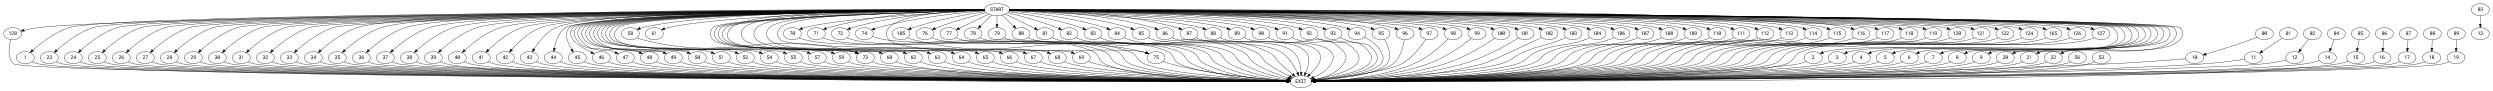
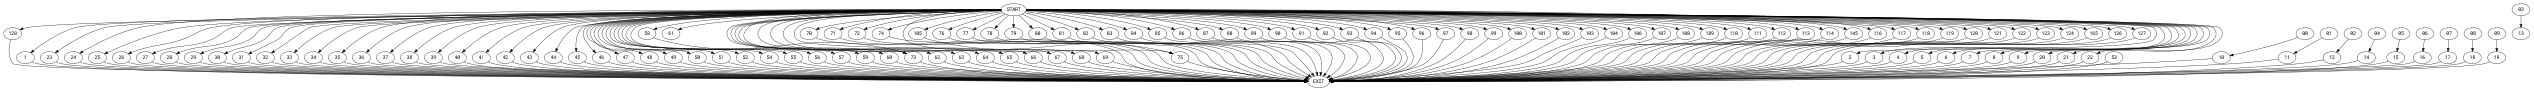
(1837, 34) -> (1854, 34)
none -> (2046, 34)
none -> (620, 39)
